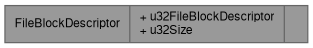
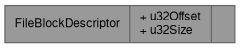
(207, 17) -> (171, 17)
